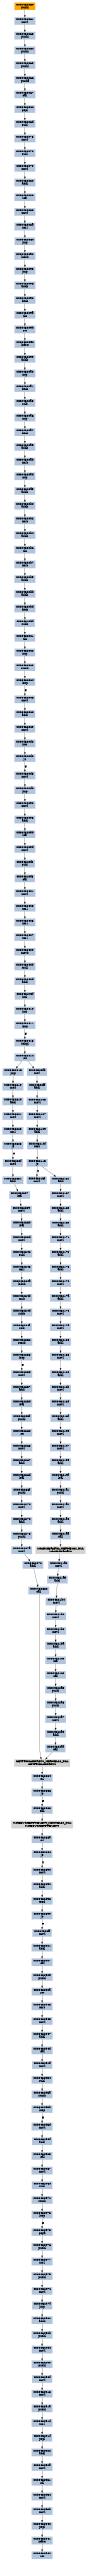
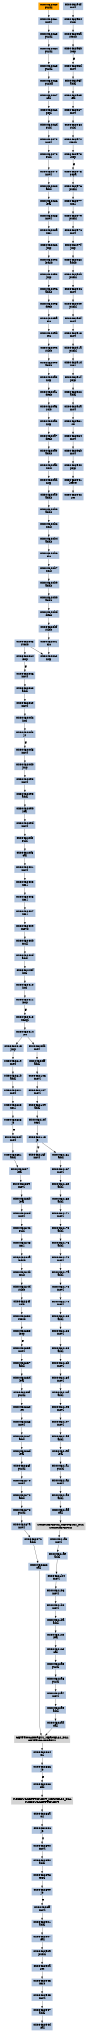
(25, 344) -> (49, 350)
(25, 659) -> (36, 650)
(42, 2057) -> none
